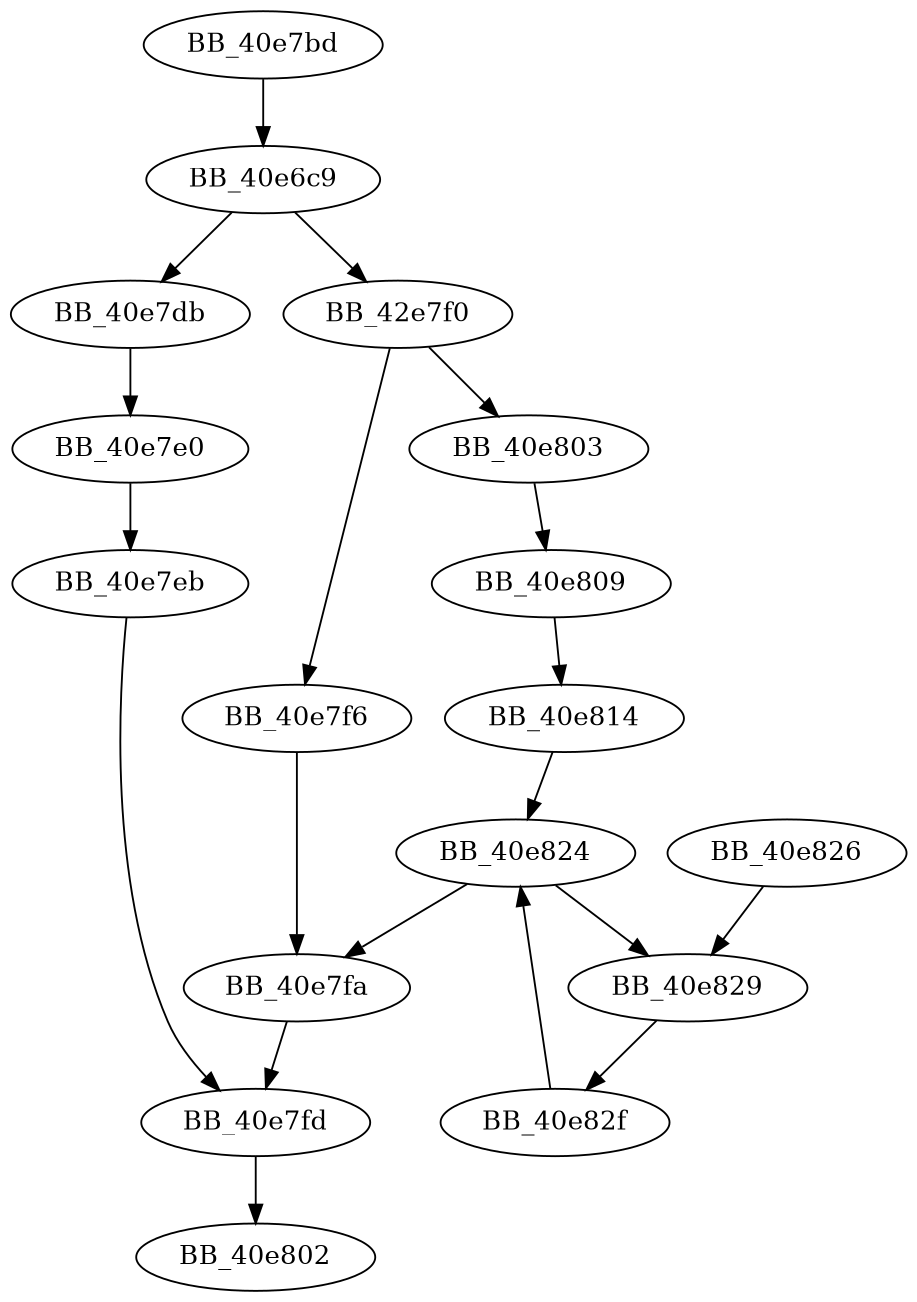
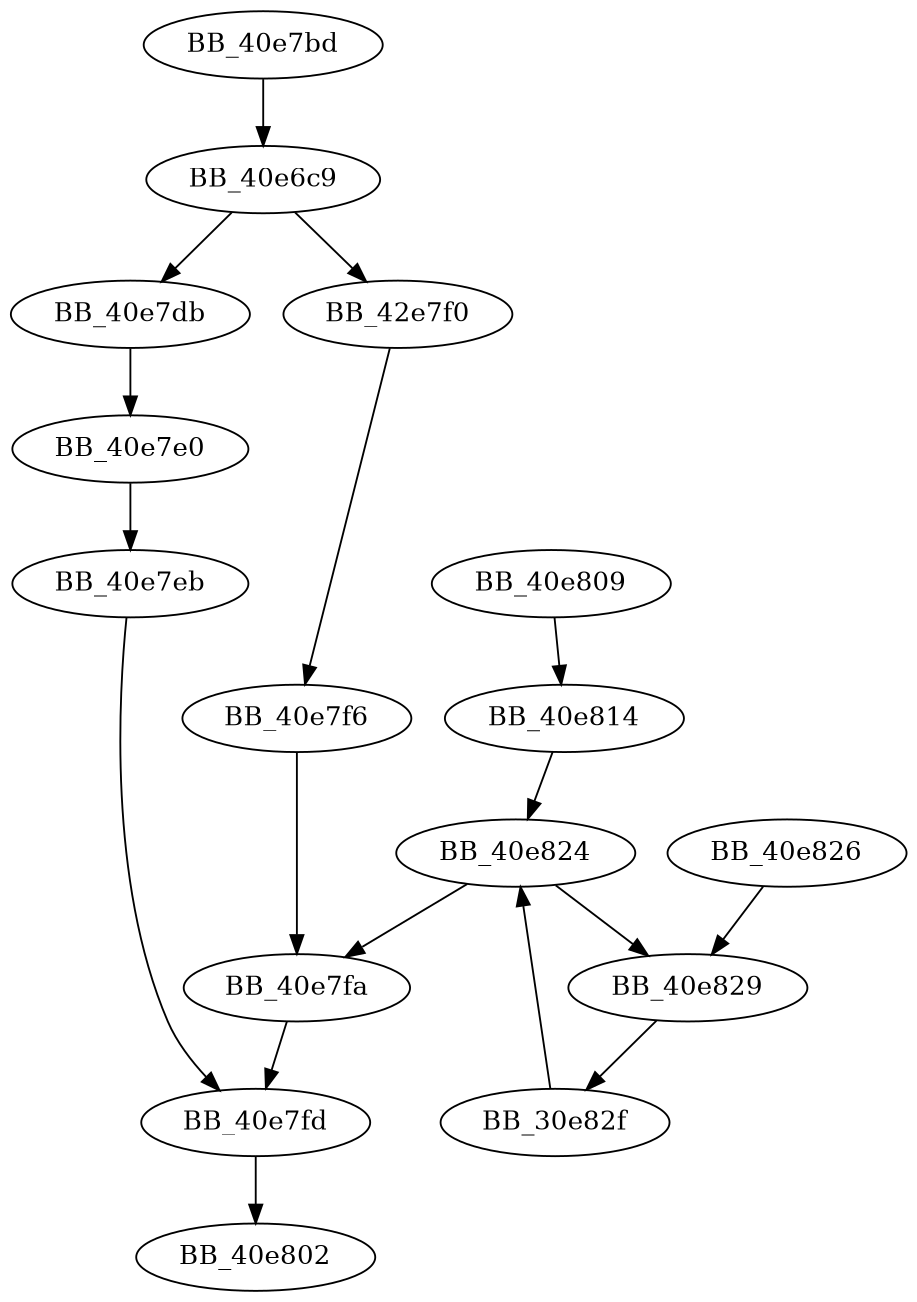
(529, 449) -> none
(555, 1122) -> (555, 1122)
